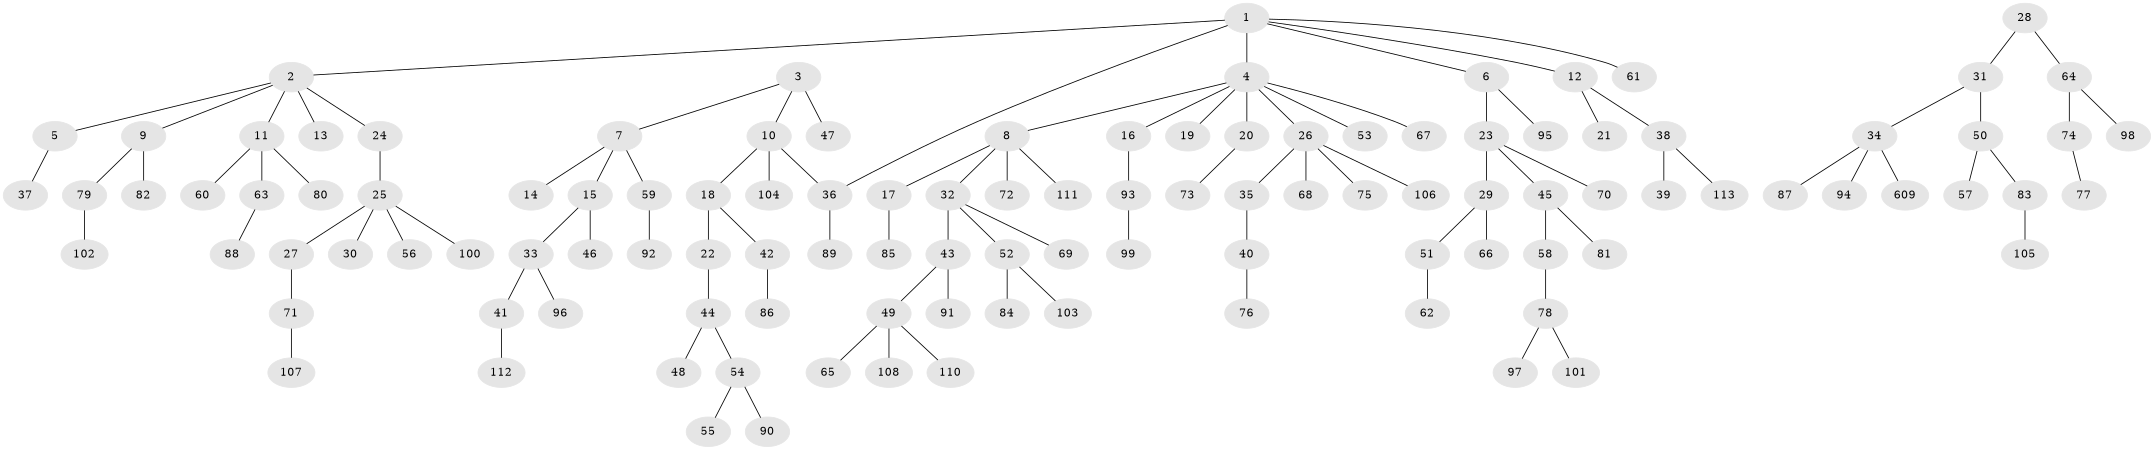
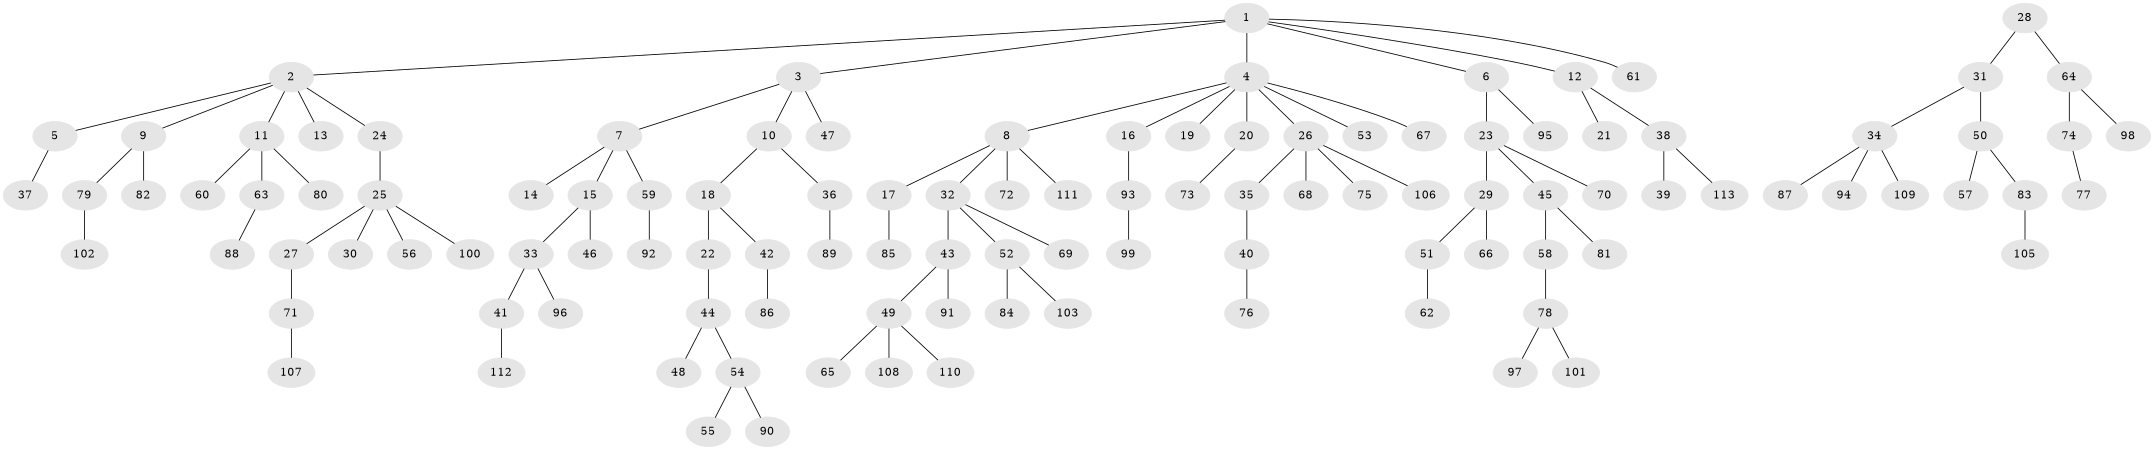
(1034, 98) -> (1023, 47)
(769, 195) -> none
(1905, 195) -> (1905, 195)
